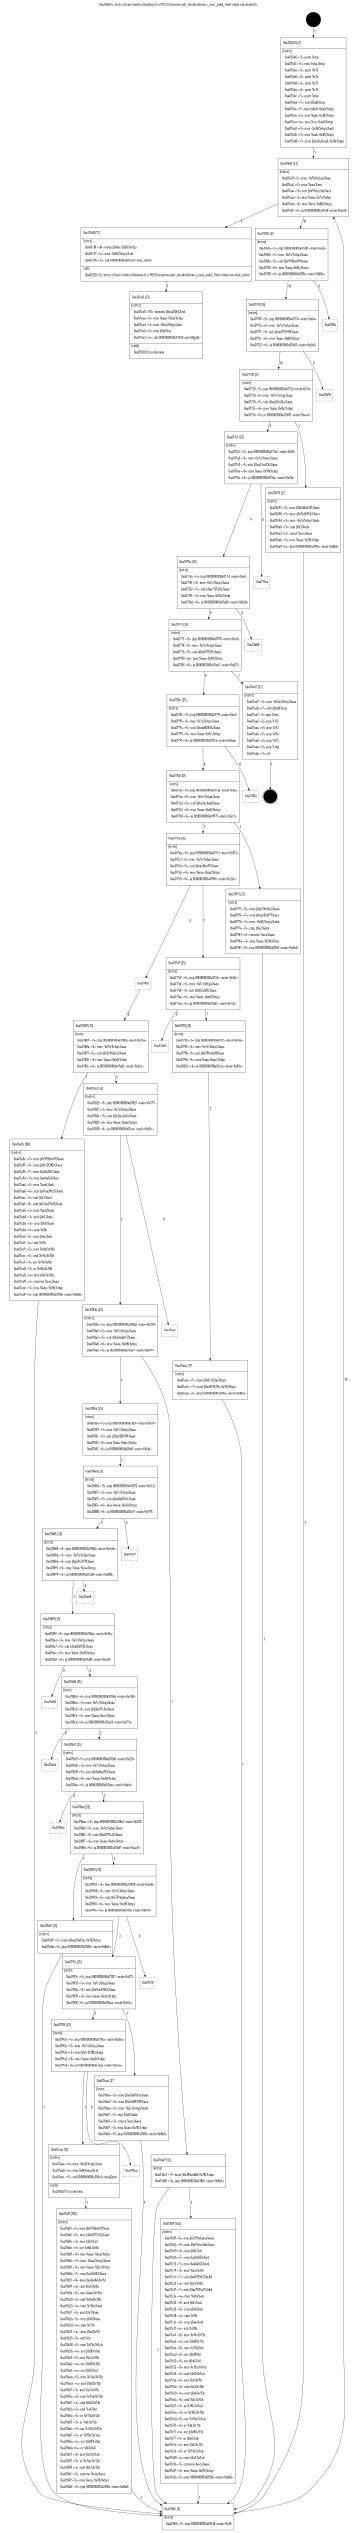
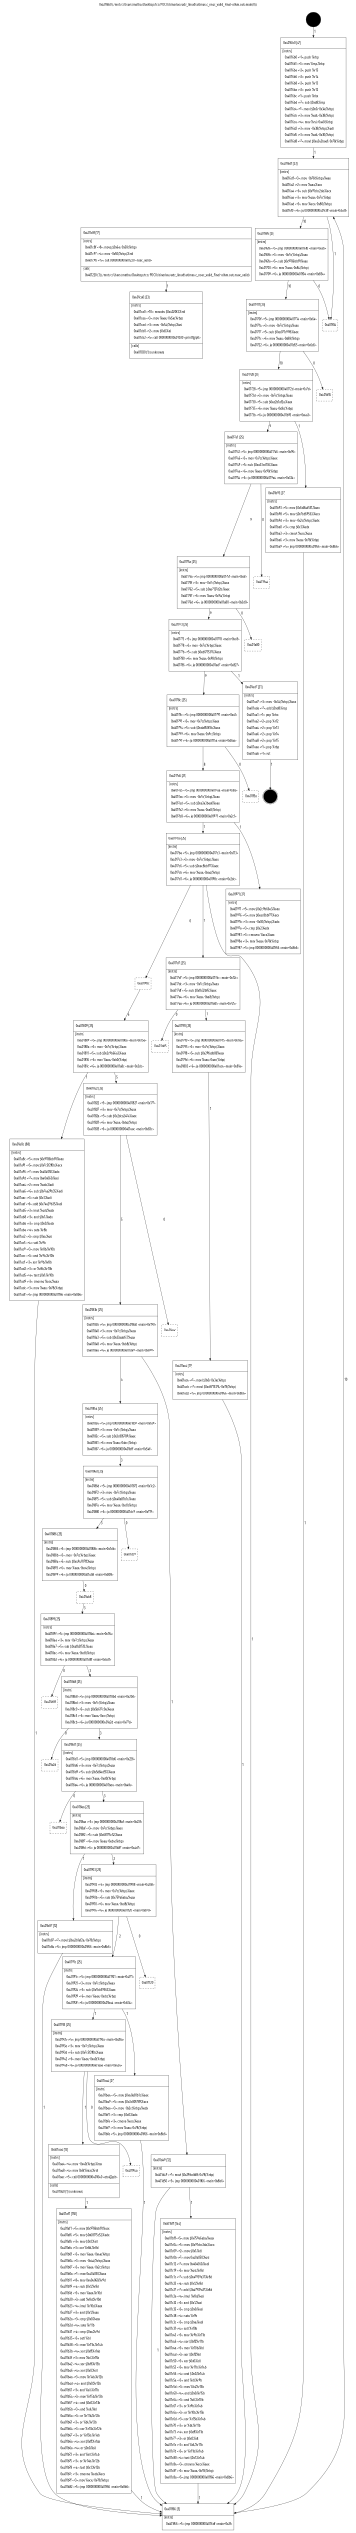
(252, 215) -> (334, 267)
(72, 1596) -> (83, 1607)
(263, 1740) -> (251, 1686)
